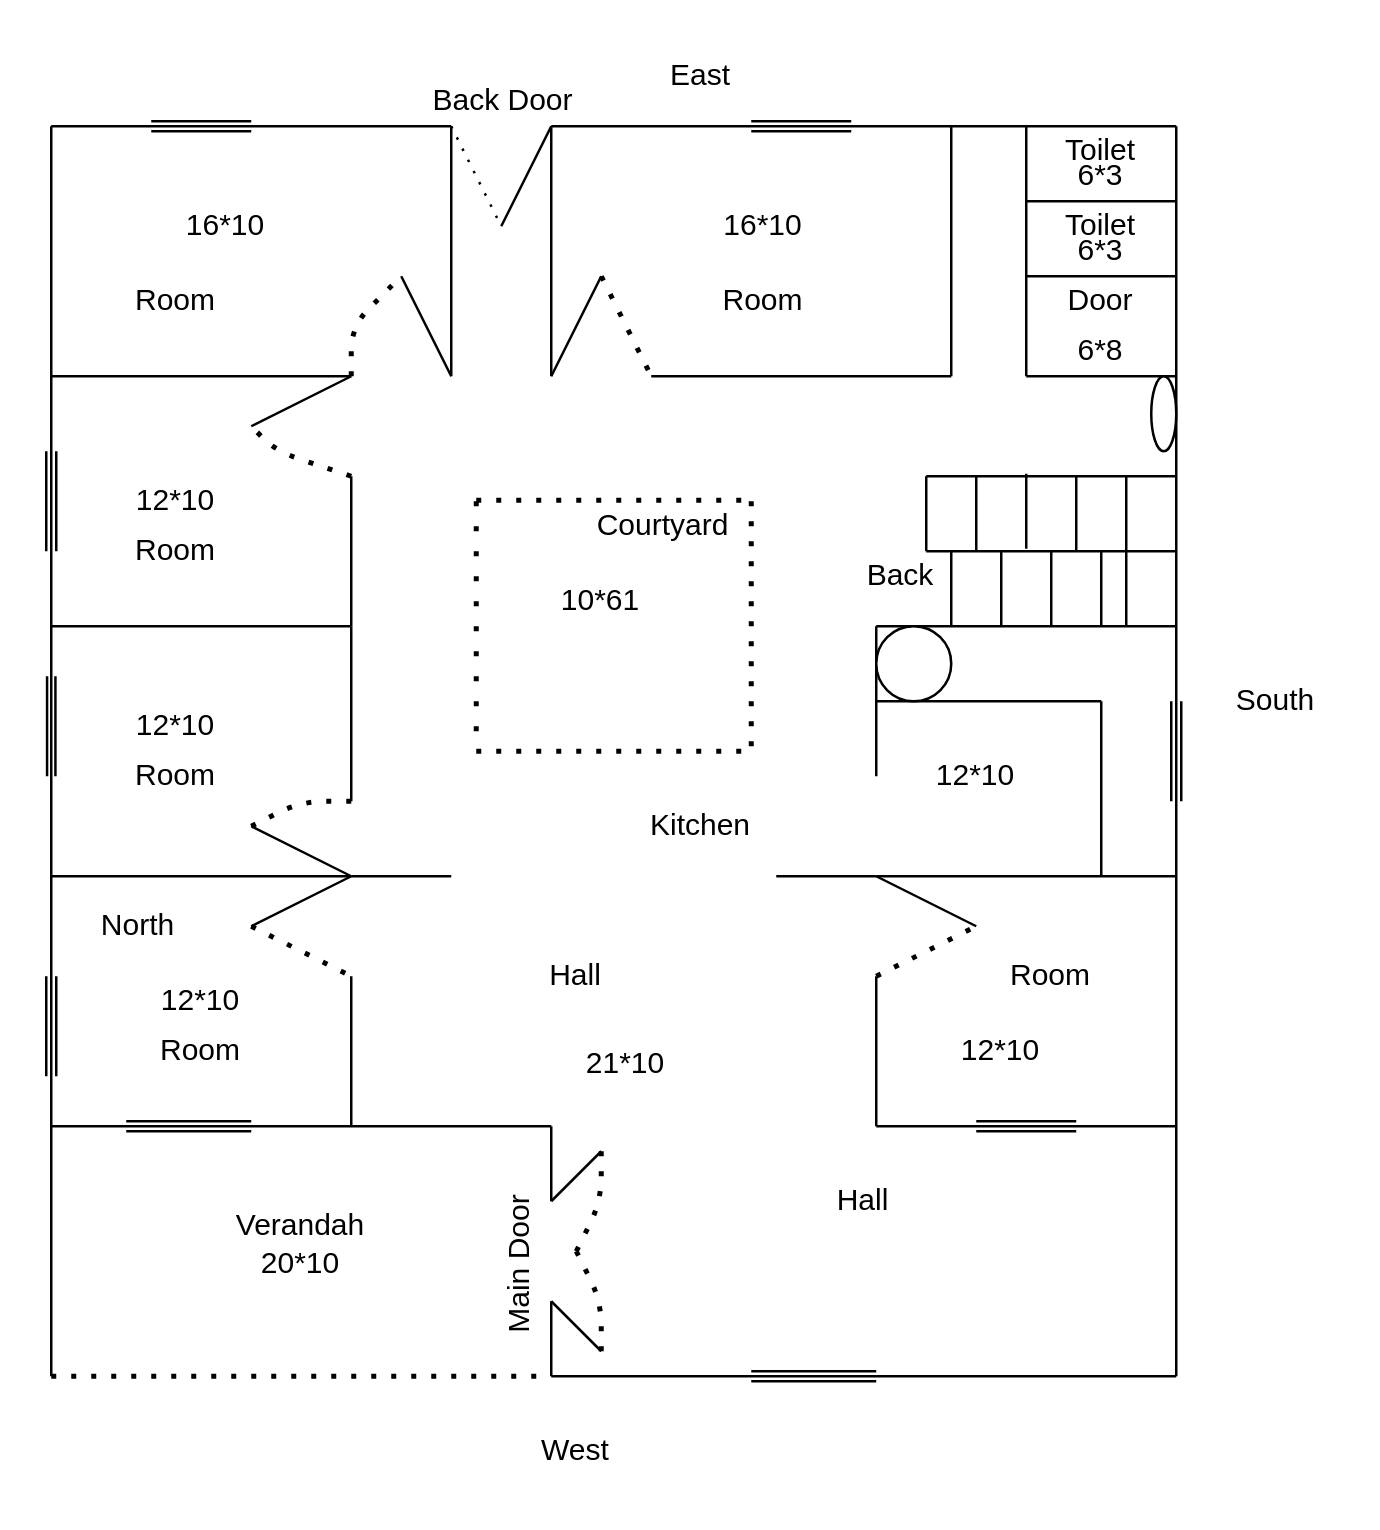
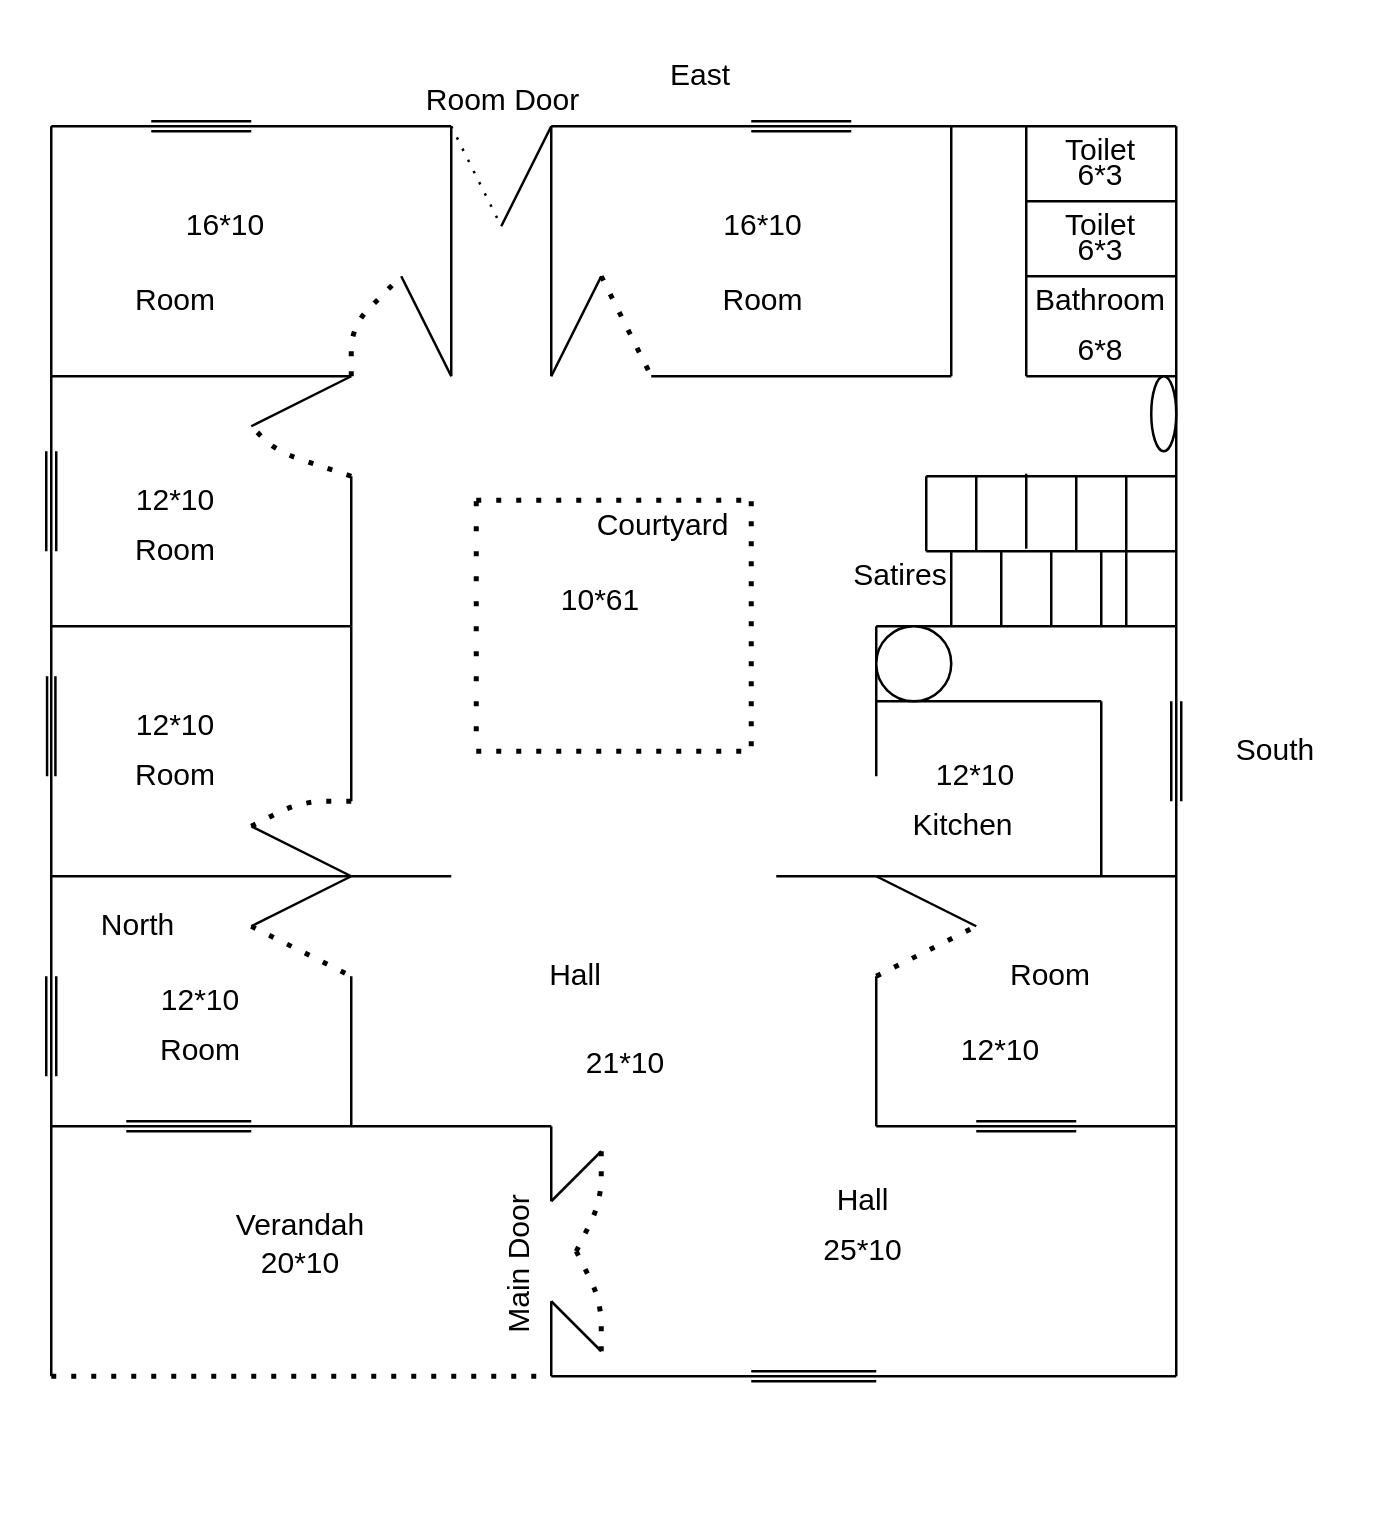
(504, 101) -> (504, 101)
(1101, 301) -> (1101, 301)
(901, 576) -> (901, 576)
(1276, 701) -> (1276, 751)
(701, 826) -> (964, 826)
none -> (864, 1251)
(576, 1451) -> none
